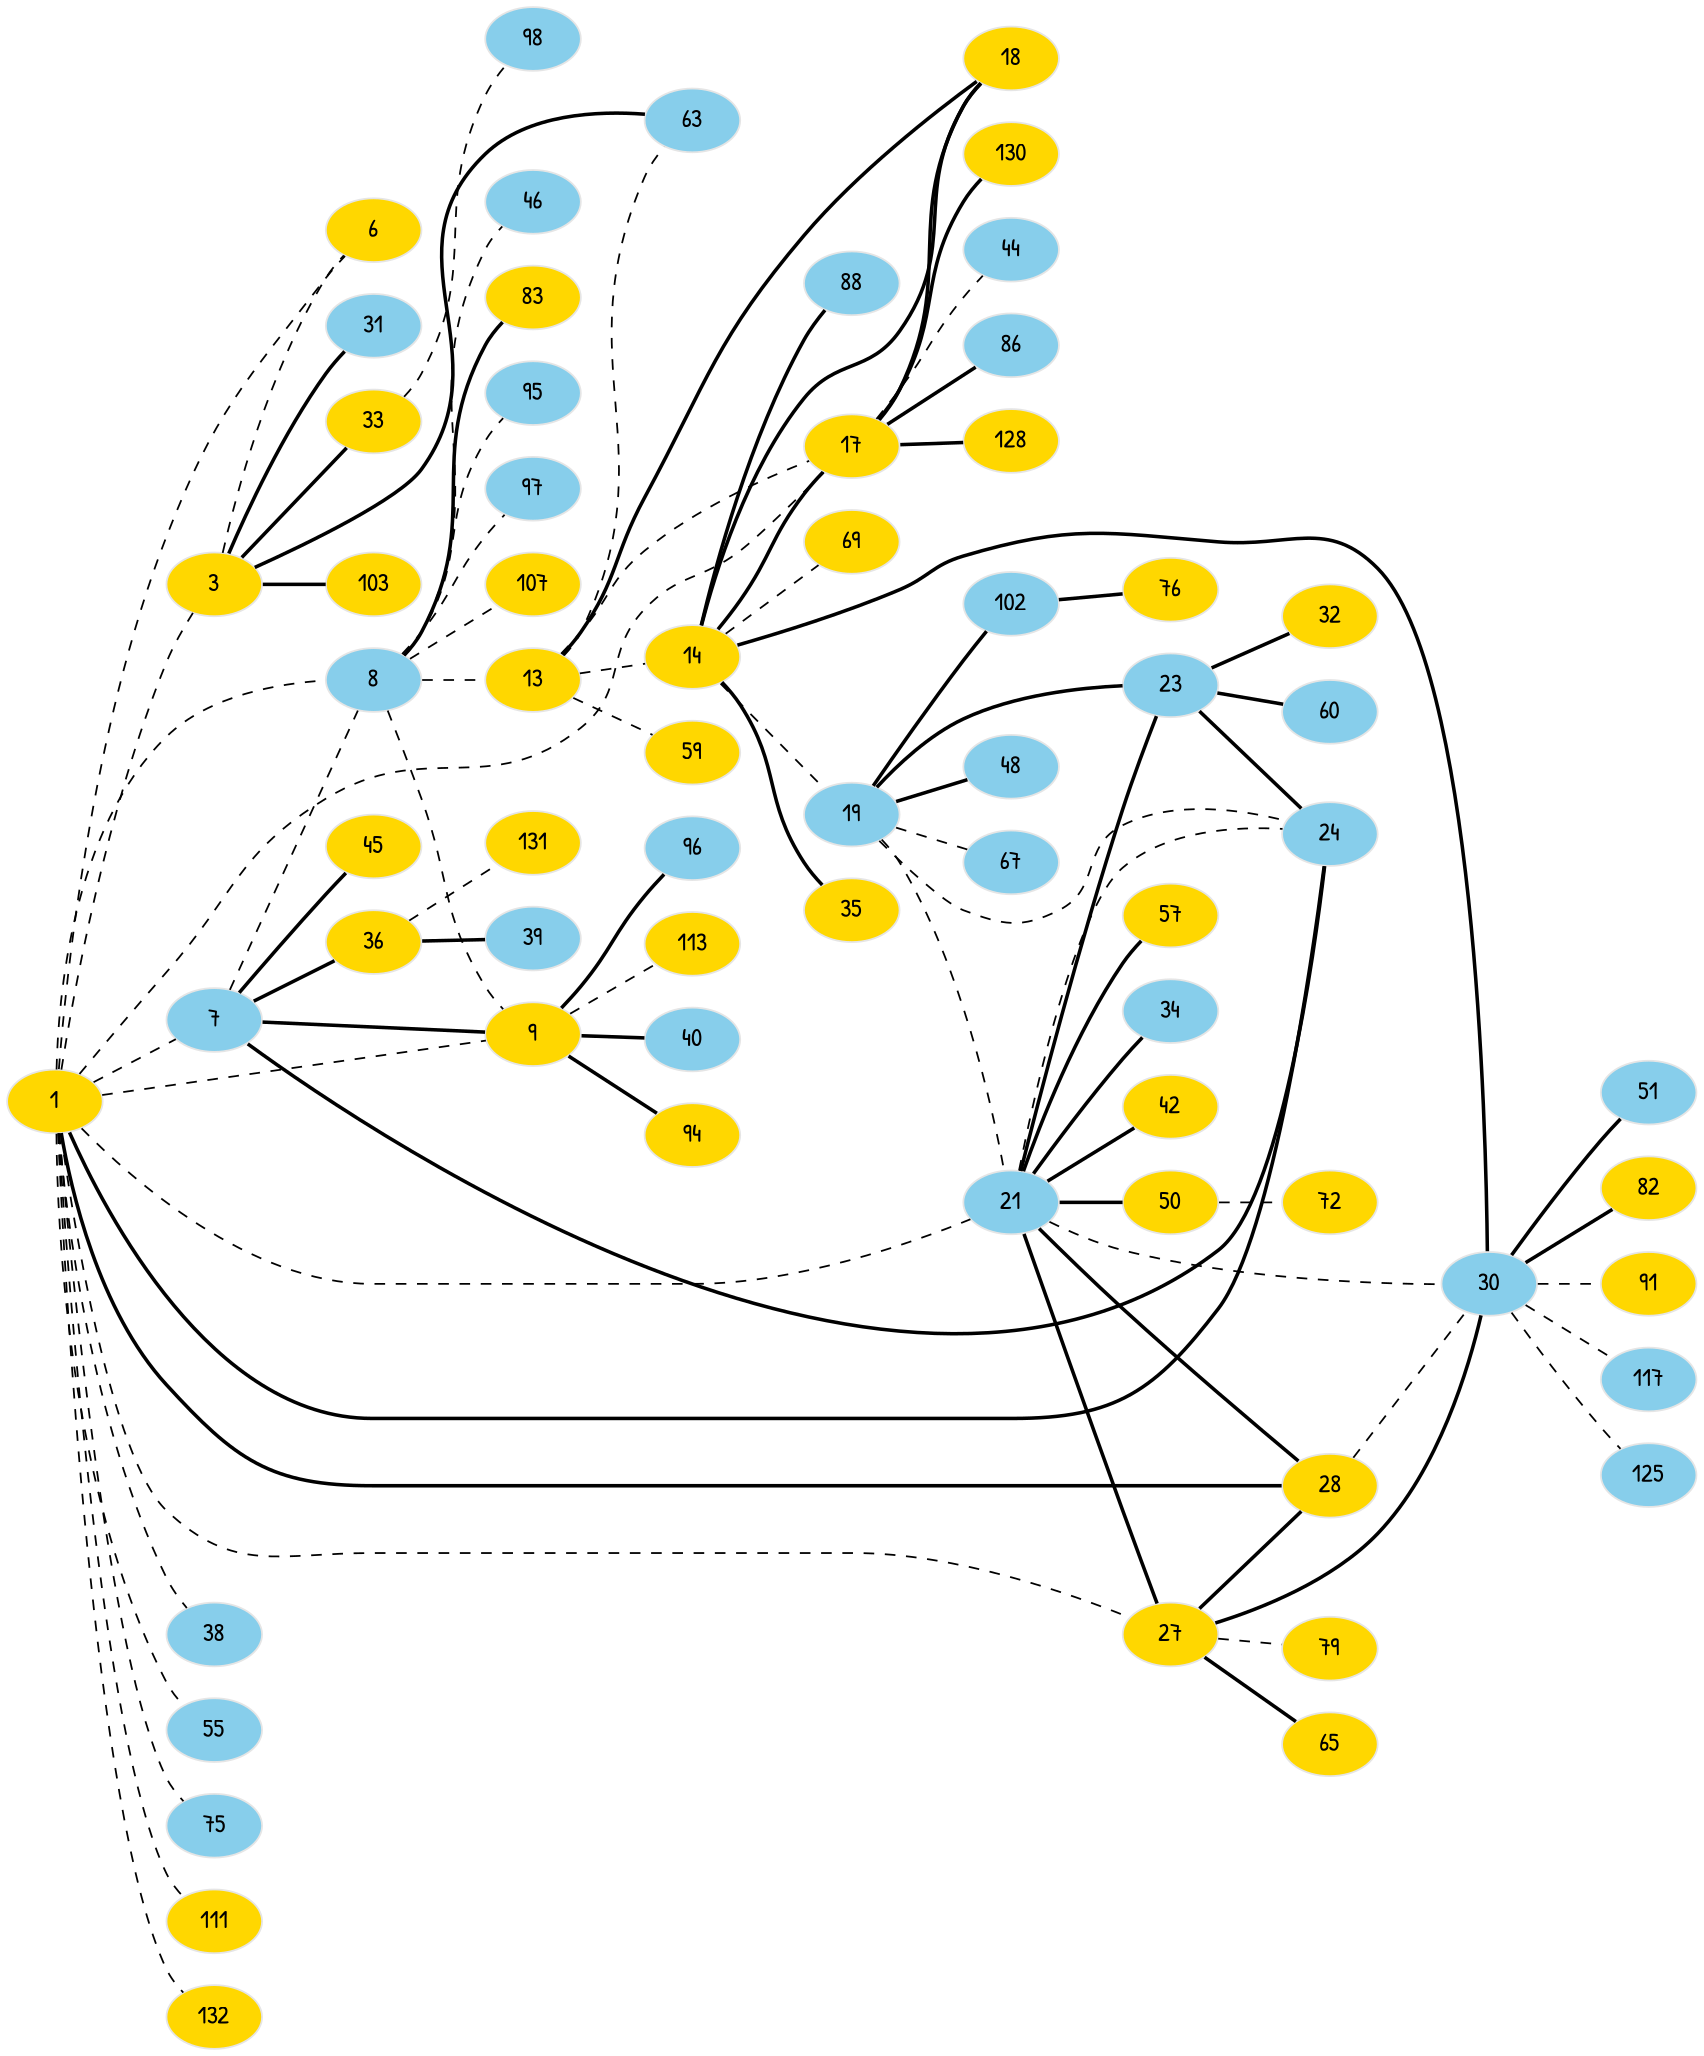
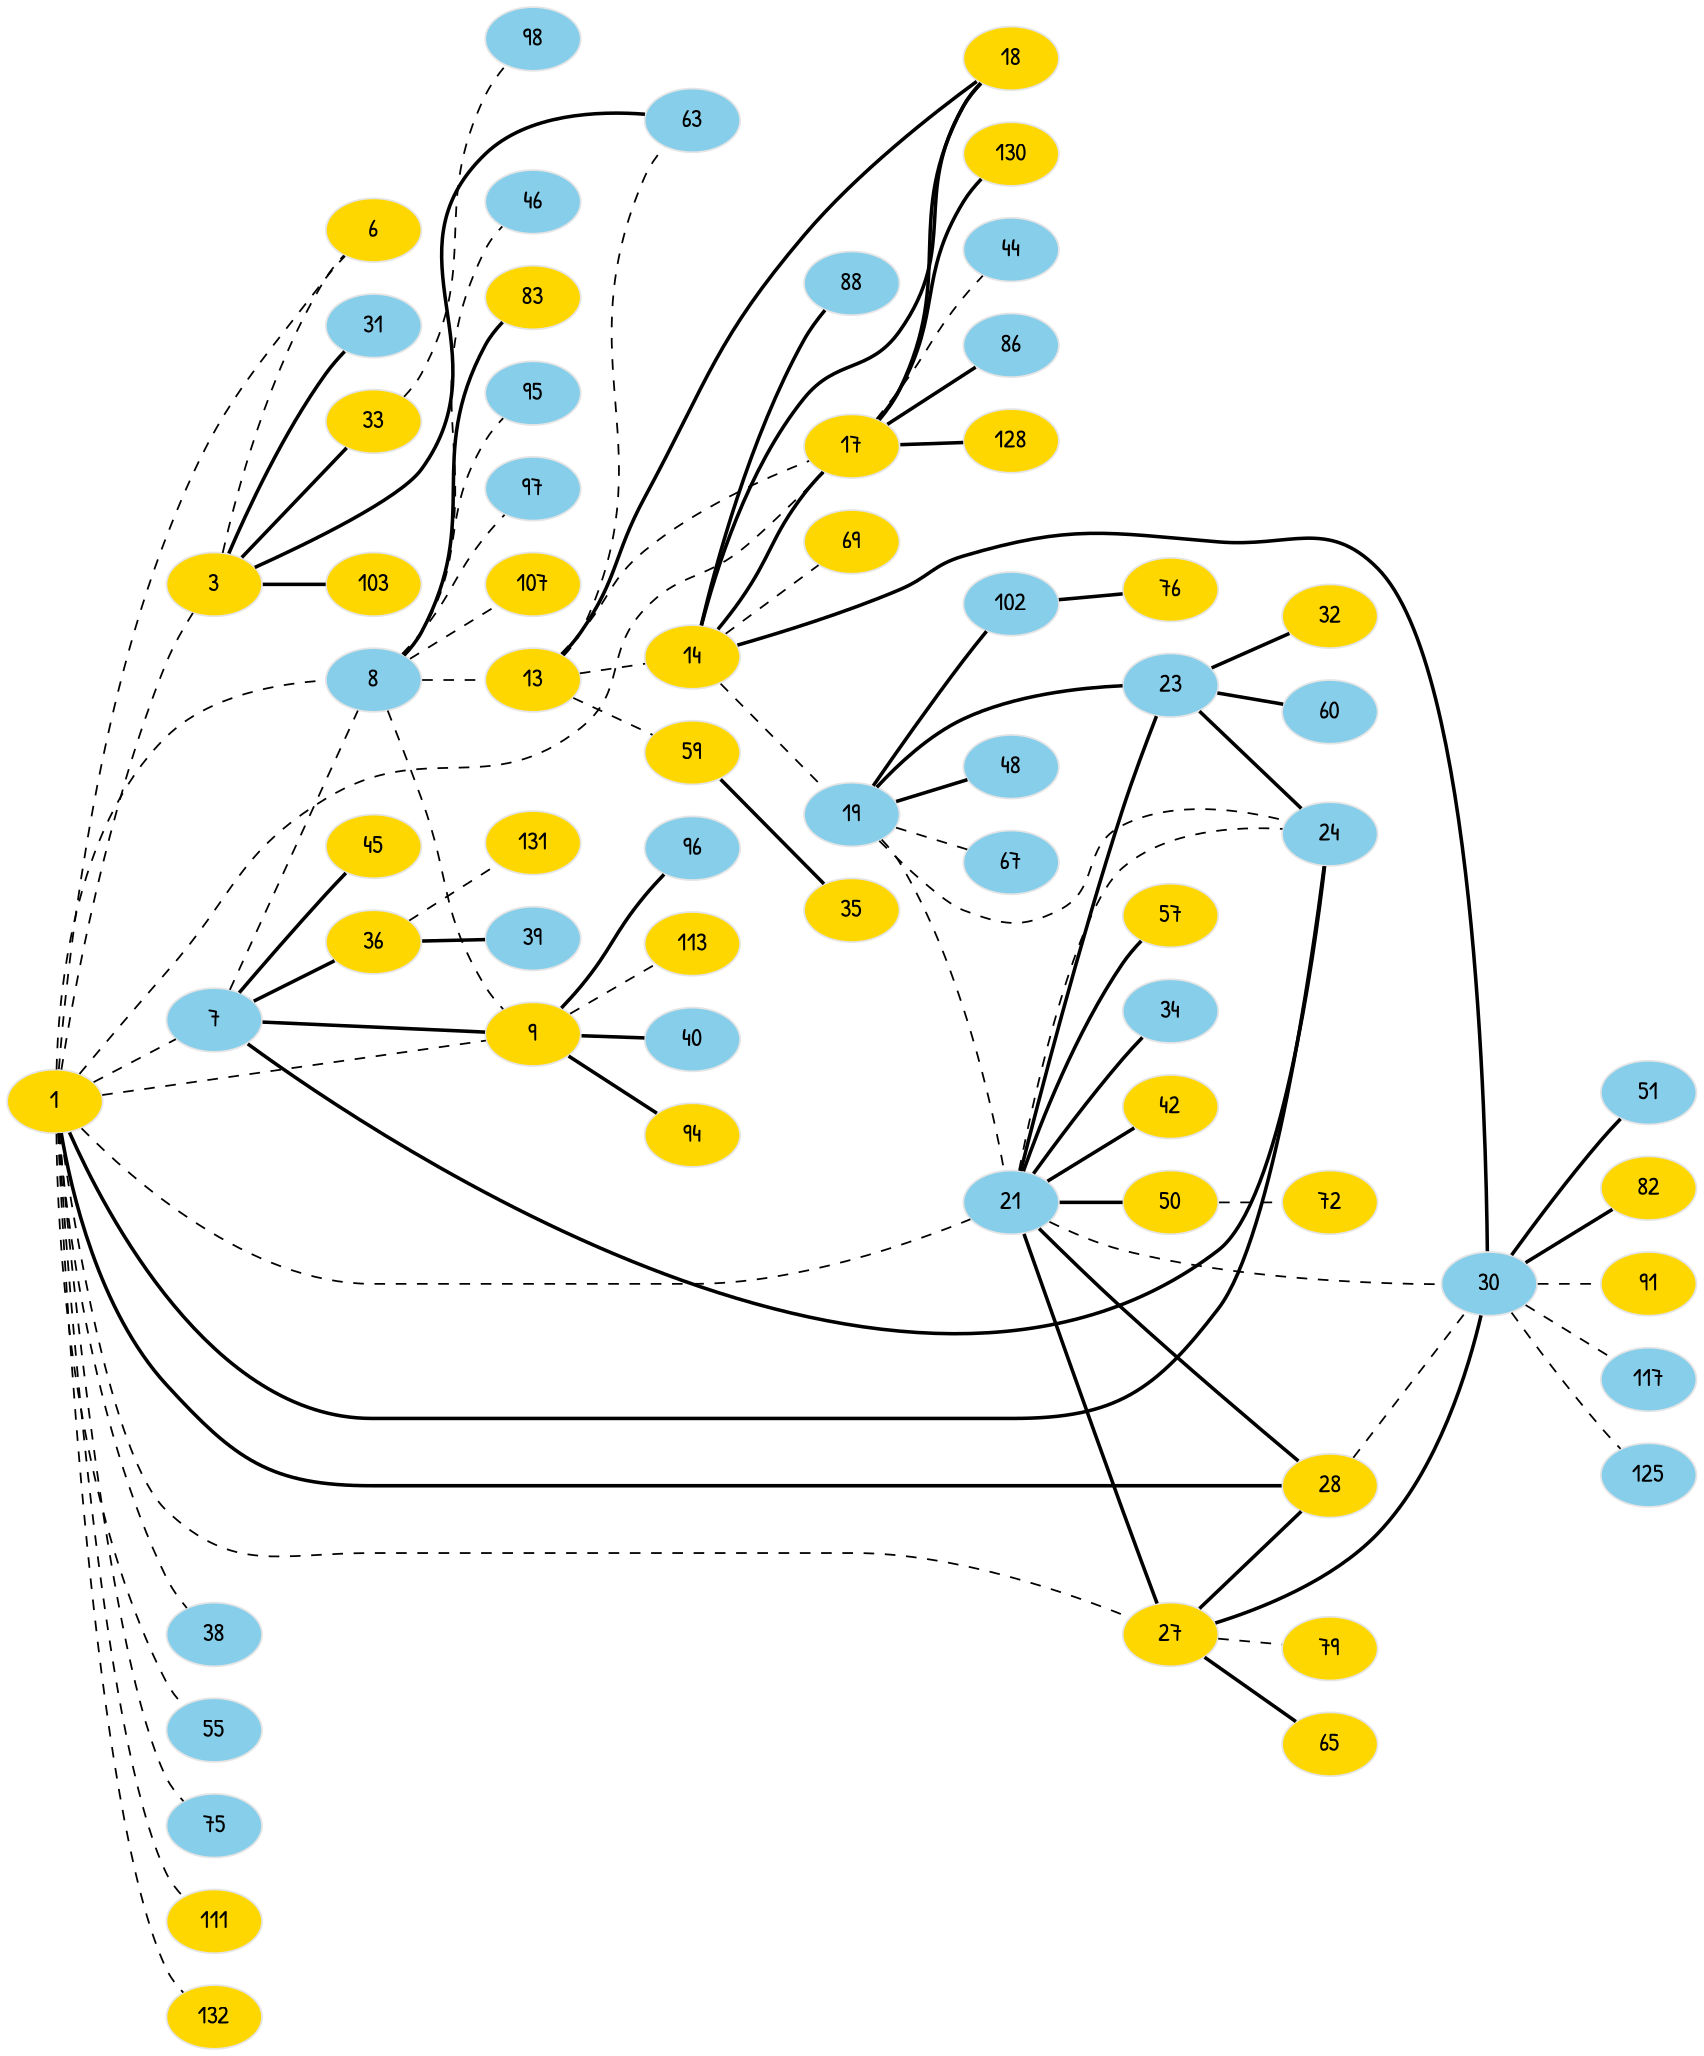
(772, 784) -> (772, 832)
